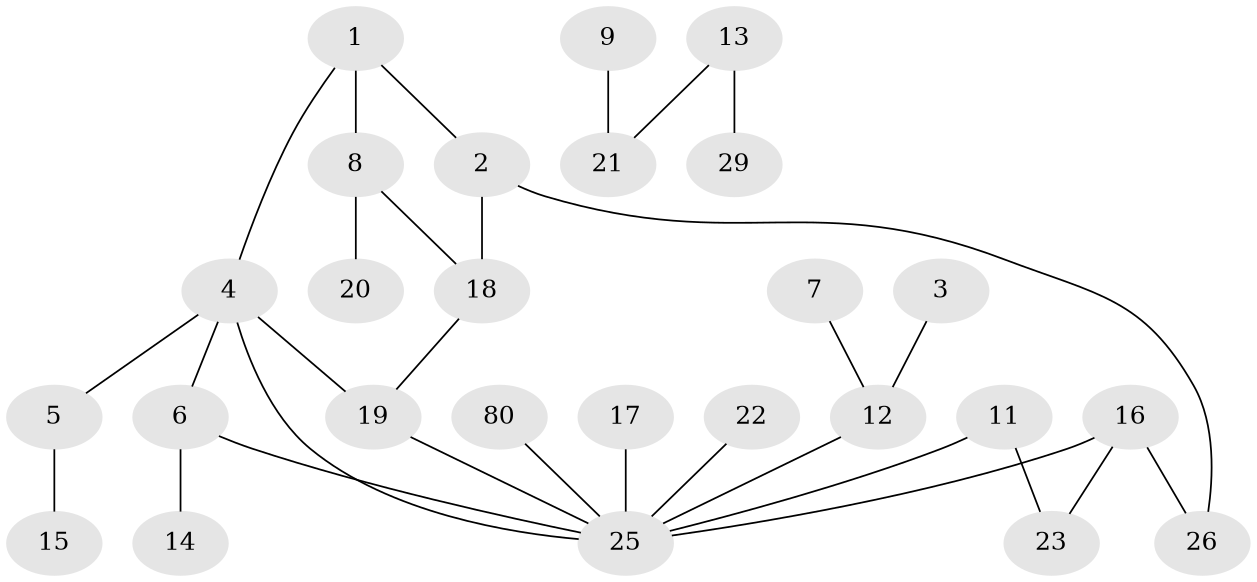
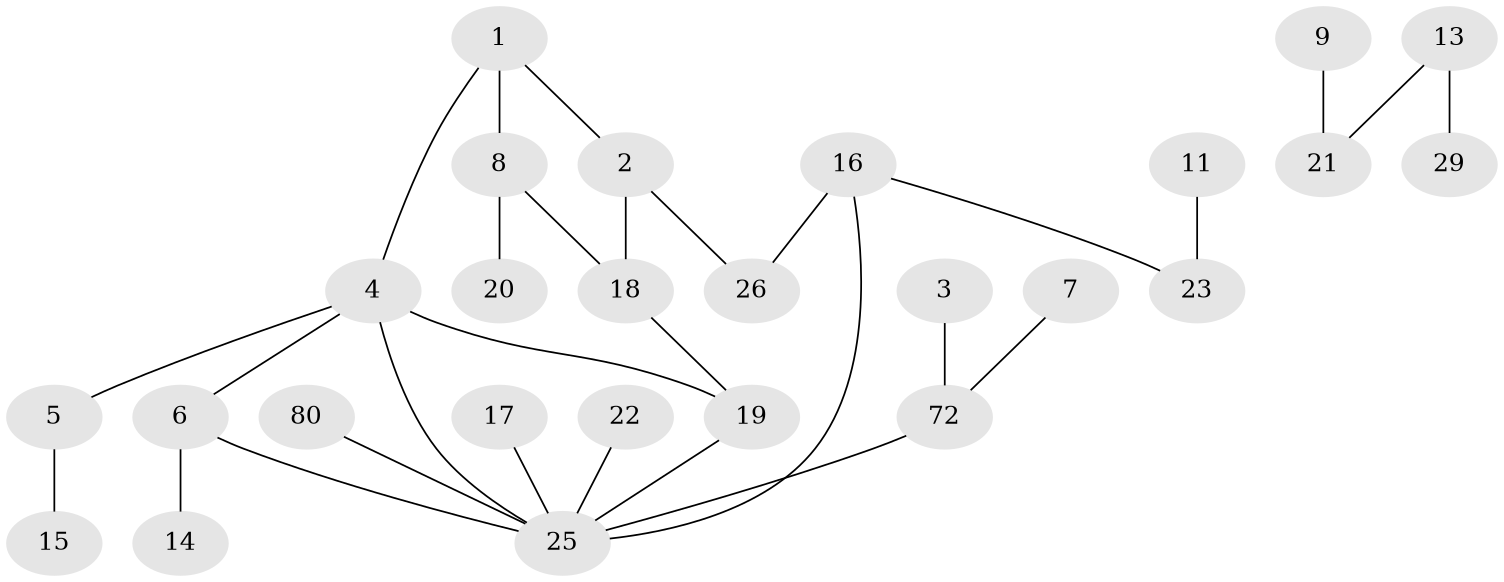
(878, 417) -> (945, 417)
(820, 489) -> none
